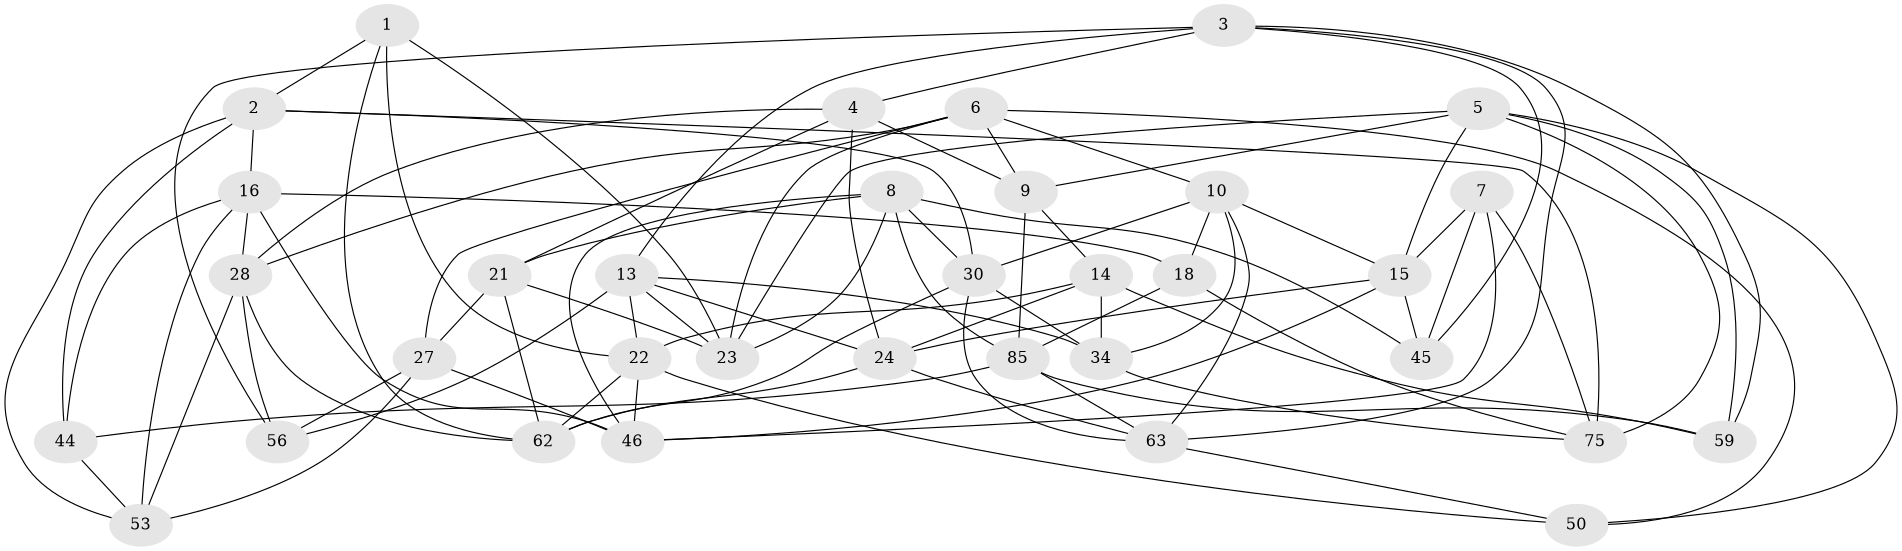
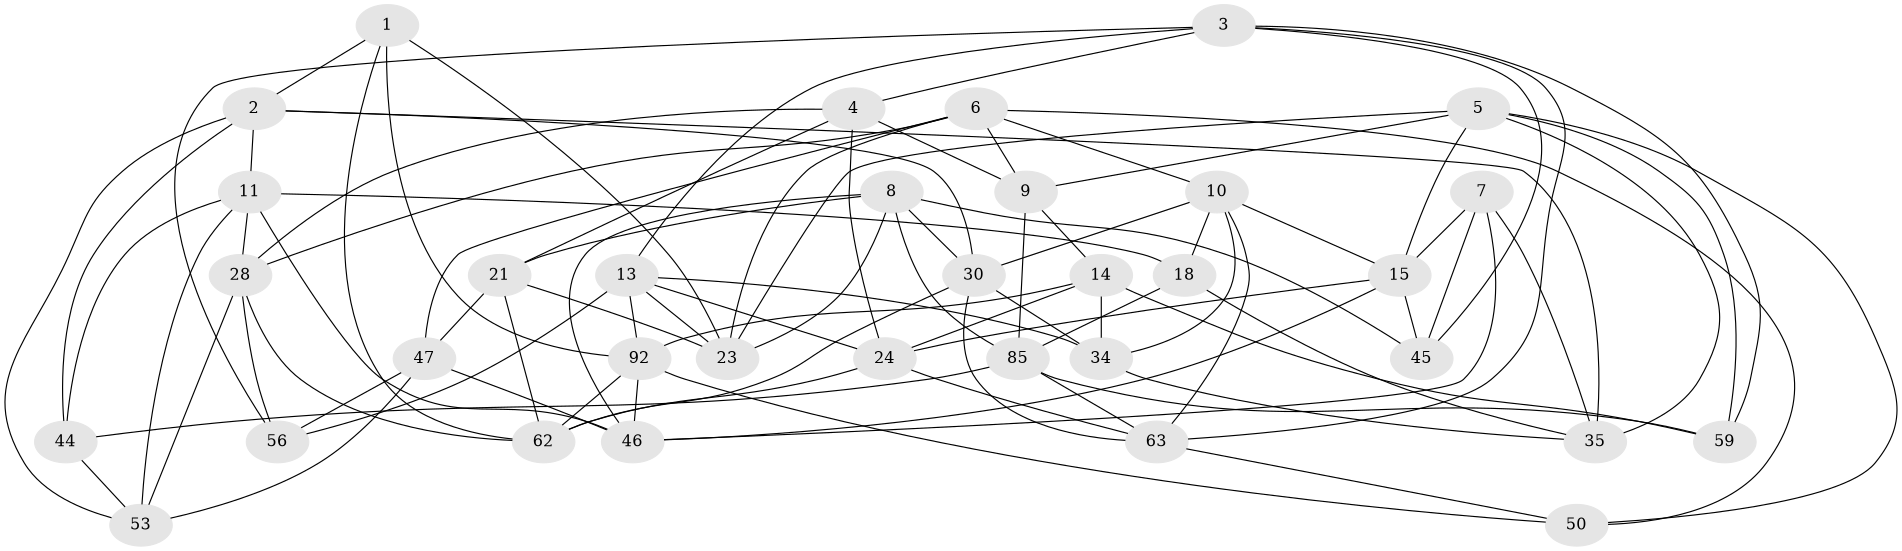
(250, 192) -> (250, 192)
(424, 359) -> (424, 359)
(640, 359) -> (640, 359)
(1595, 442) -> (1595, 442)
